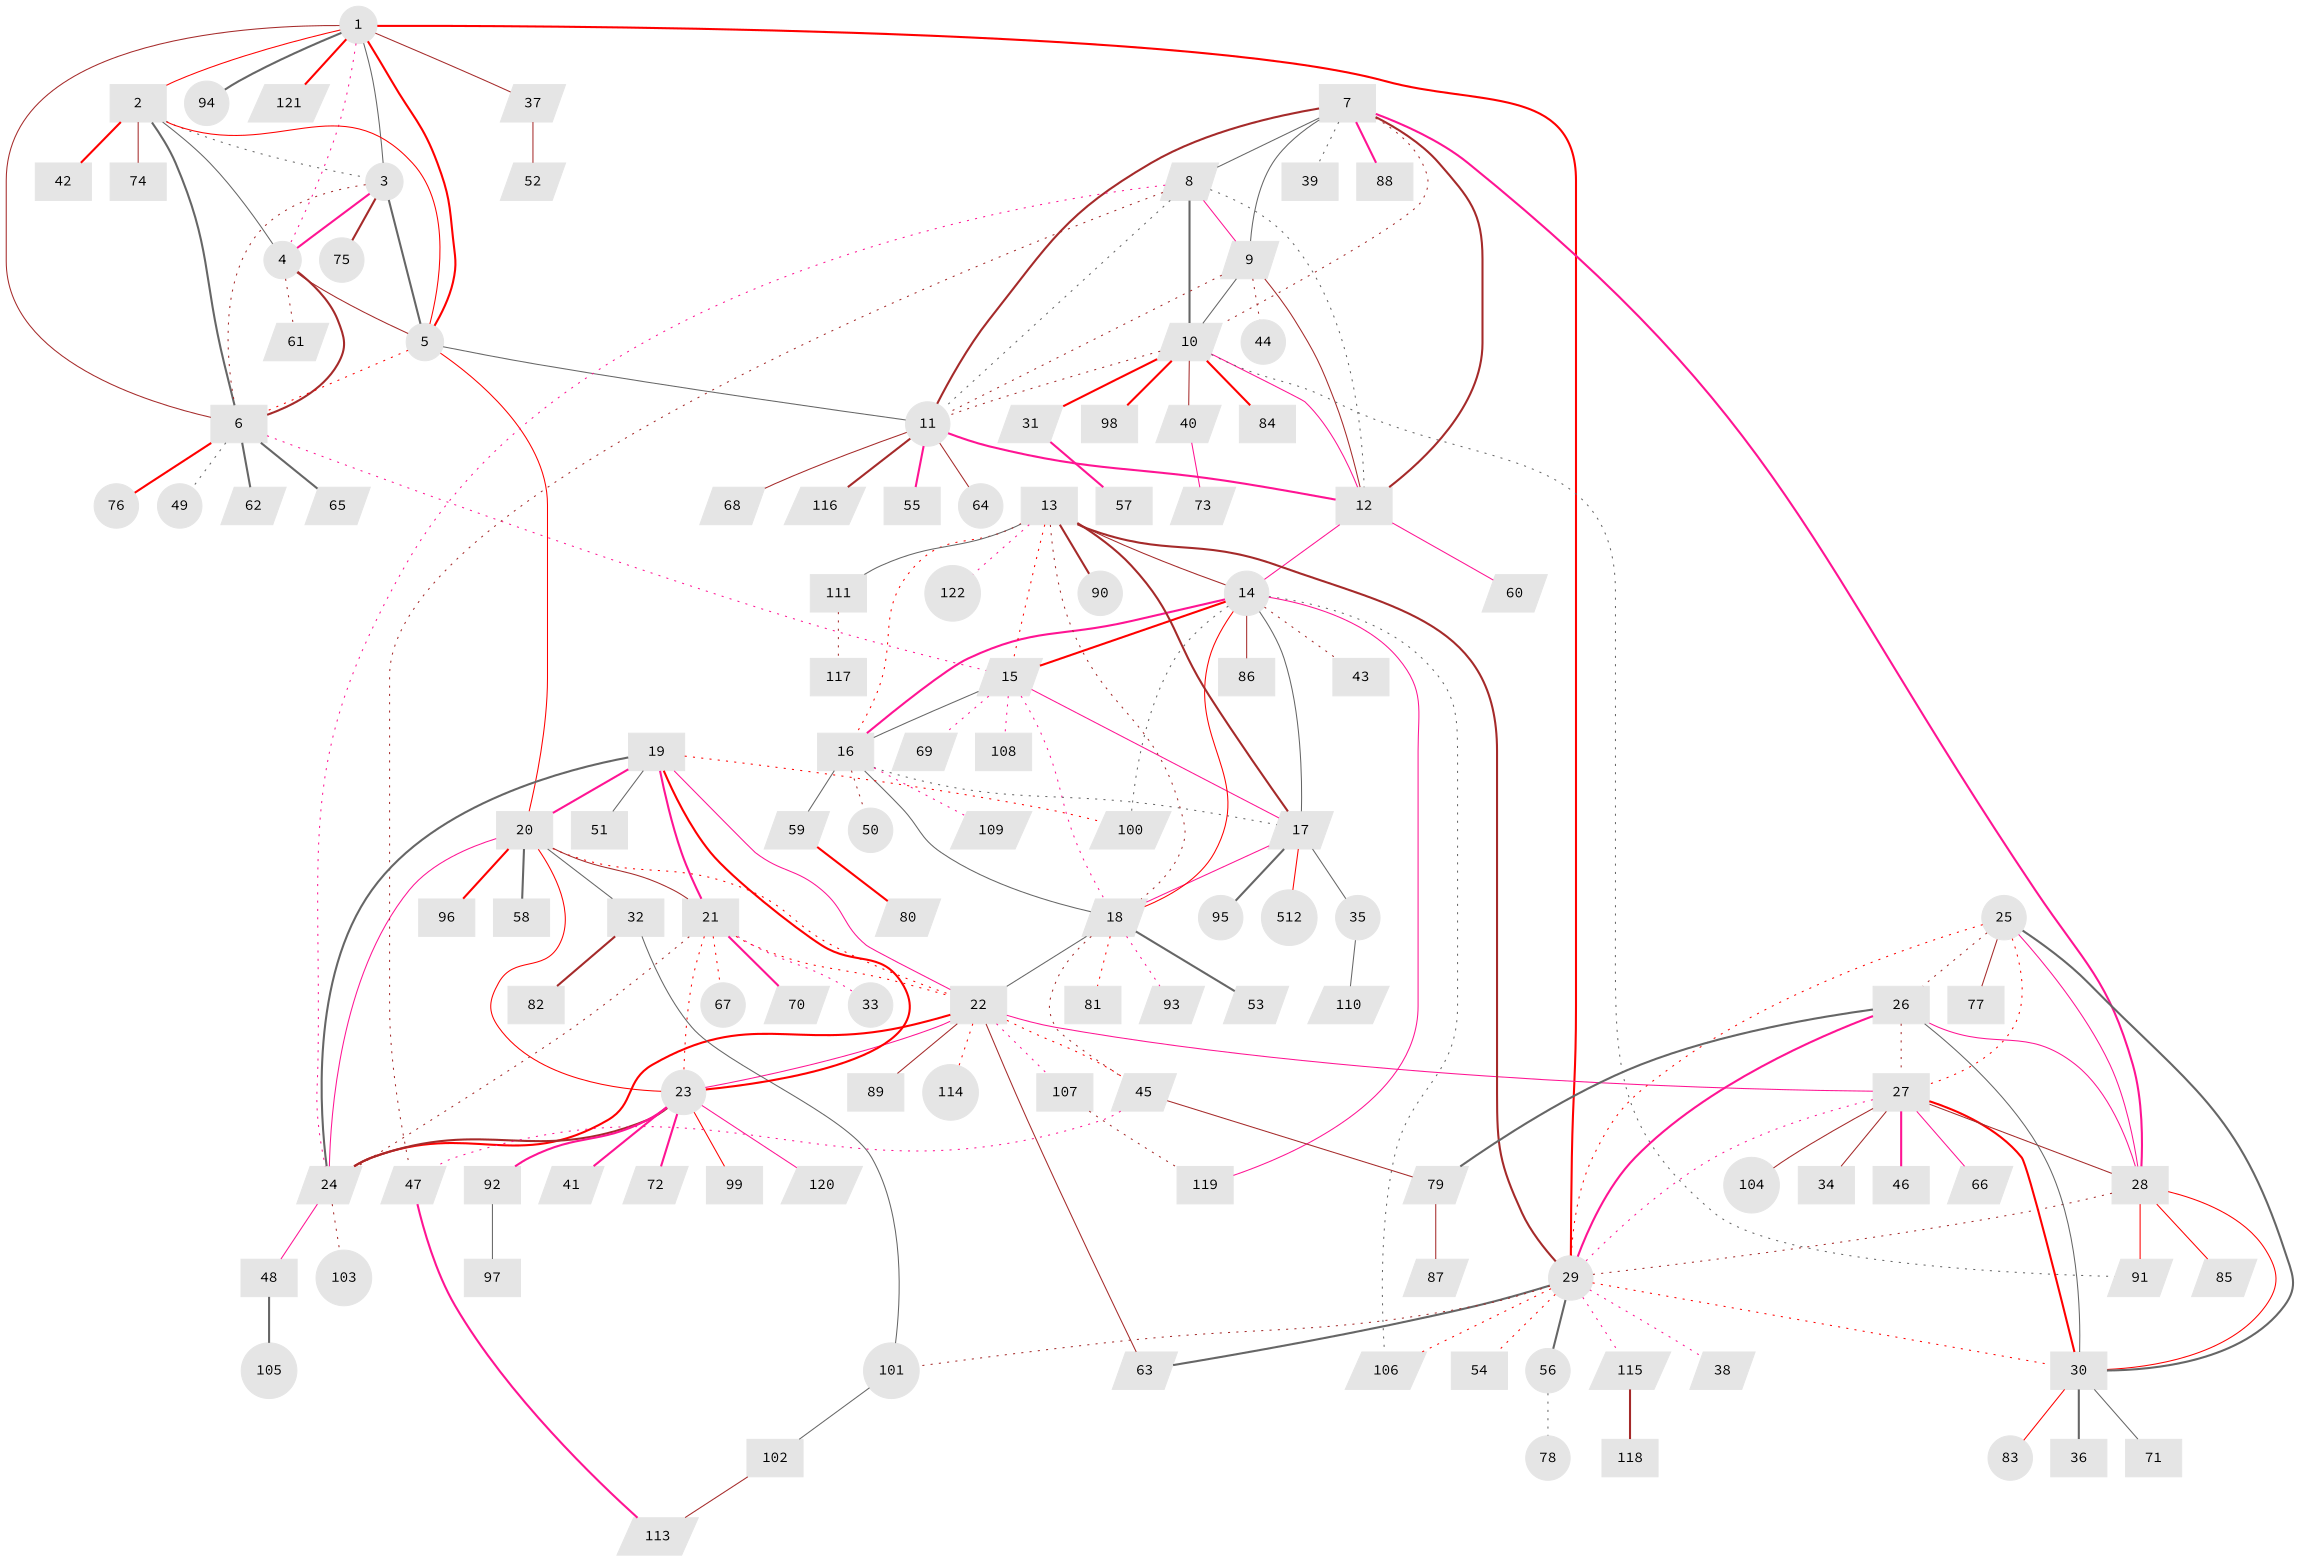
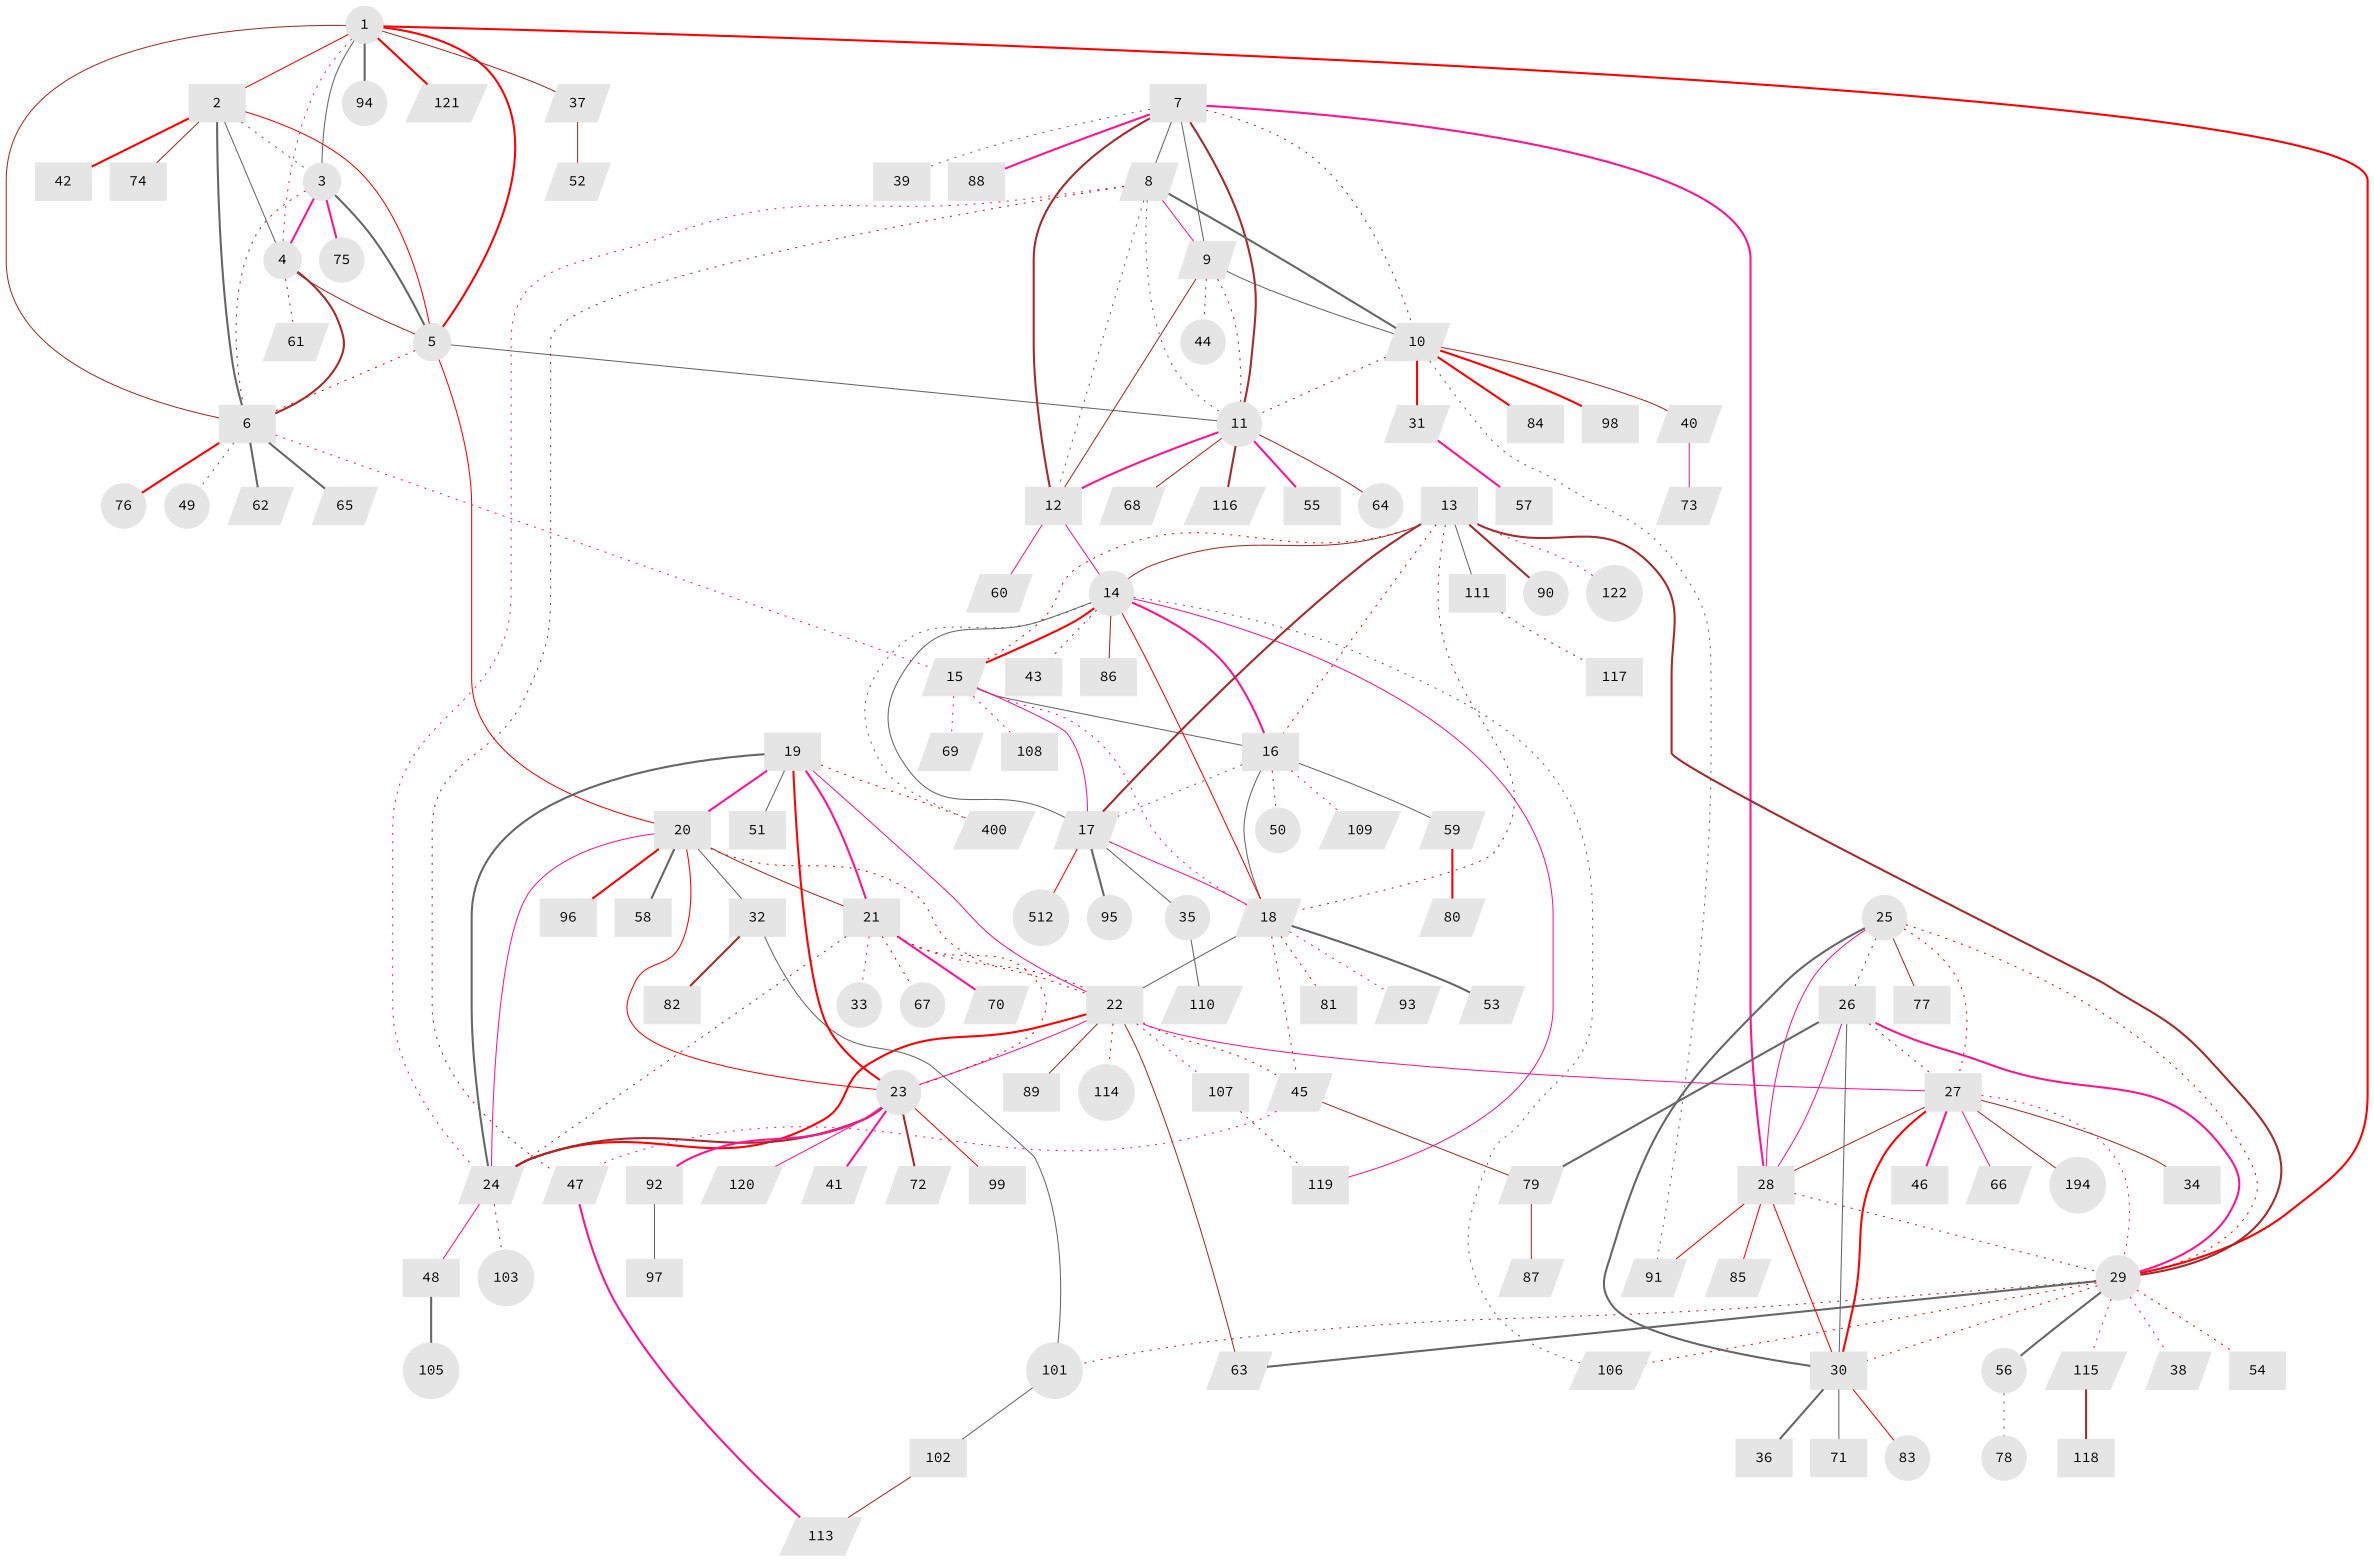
(364, 219) -> (331, 219)
(1303, 401) -> none
(1130, 830) -> (994, 830)
(669, 1140) -> (909, 1142)
(1752, 1185) -> (2078, 1185)
